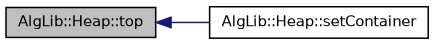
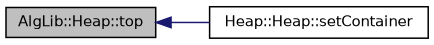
(319, 22) -> (319, 22)
